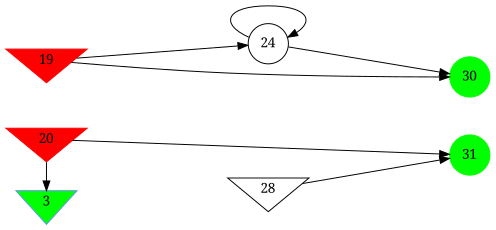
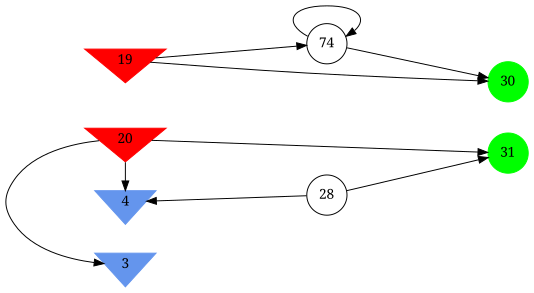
(268, 44) -> (327, 44)
(268, 189) -> (327, 195)
(46, 202) -> (125, 264)
none -> (125, 202)
